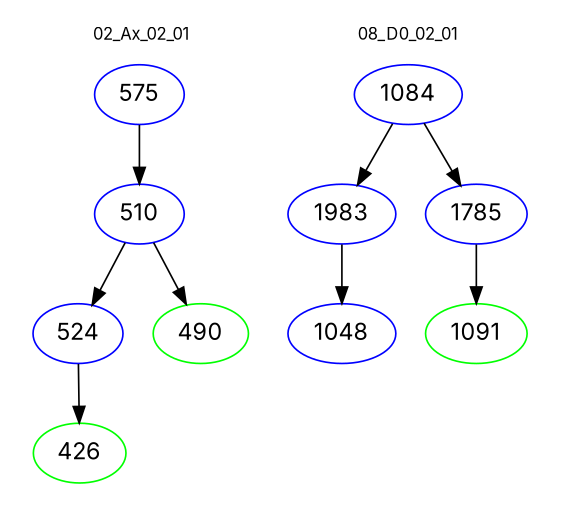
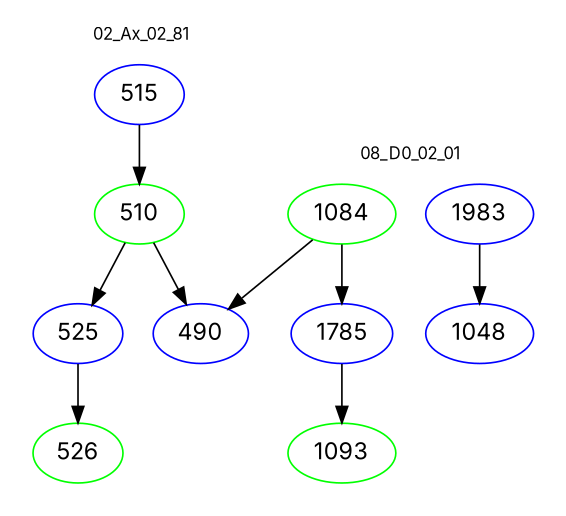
(141, 36) -> (141, 36)
(139, 95) -> (139, 95)
(408, 95) -> (342, 214)
(379, 147) -> (286, 262)
(139, 214) -> (139, 214)
(78, 334) -> (78, 334)
(201, 334) -> (201, 334)
(476, 334) -> (342, 453)
(80, 453) -> (78, 453)
